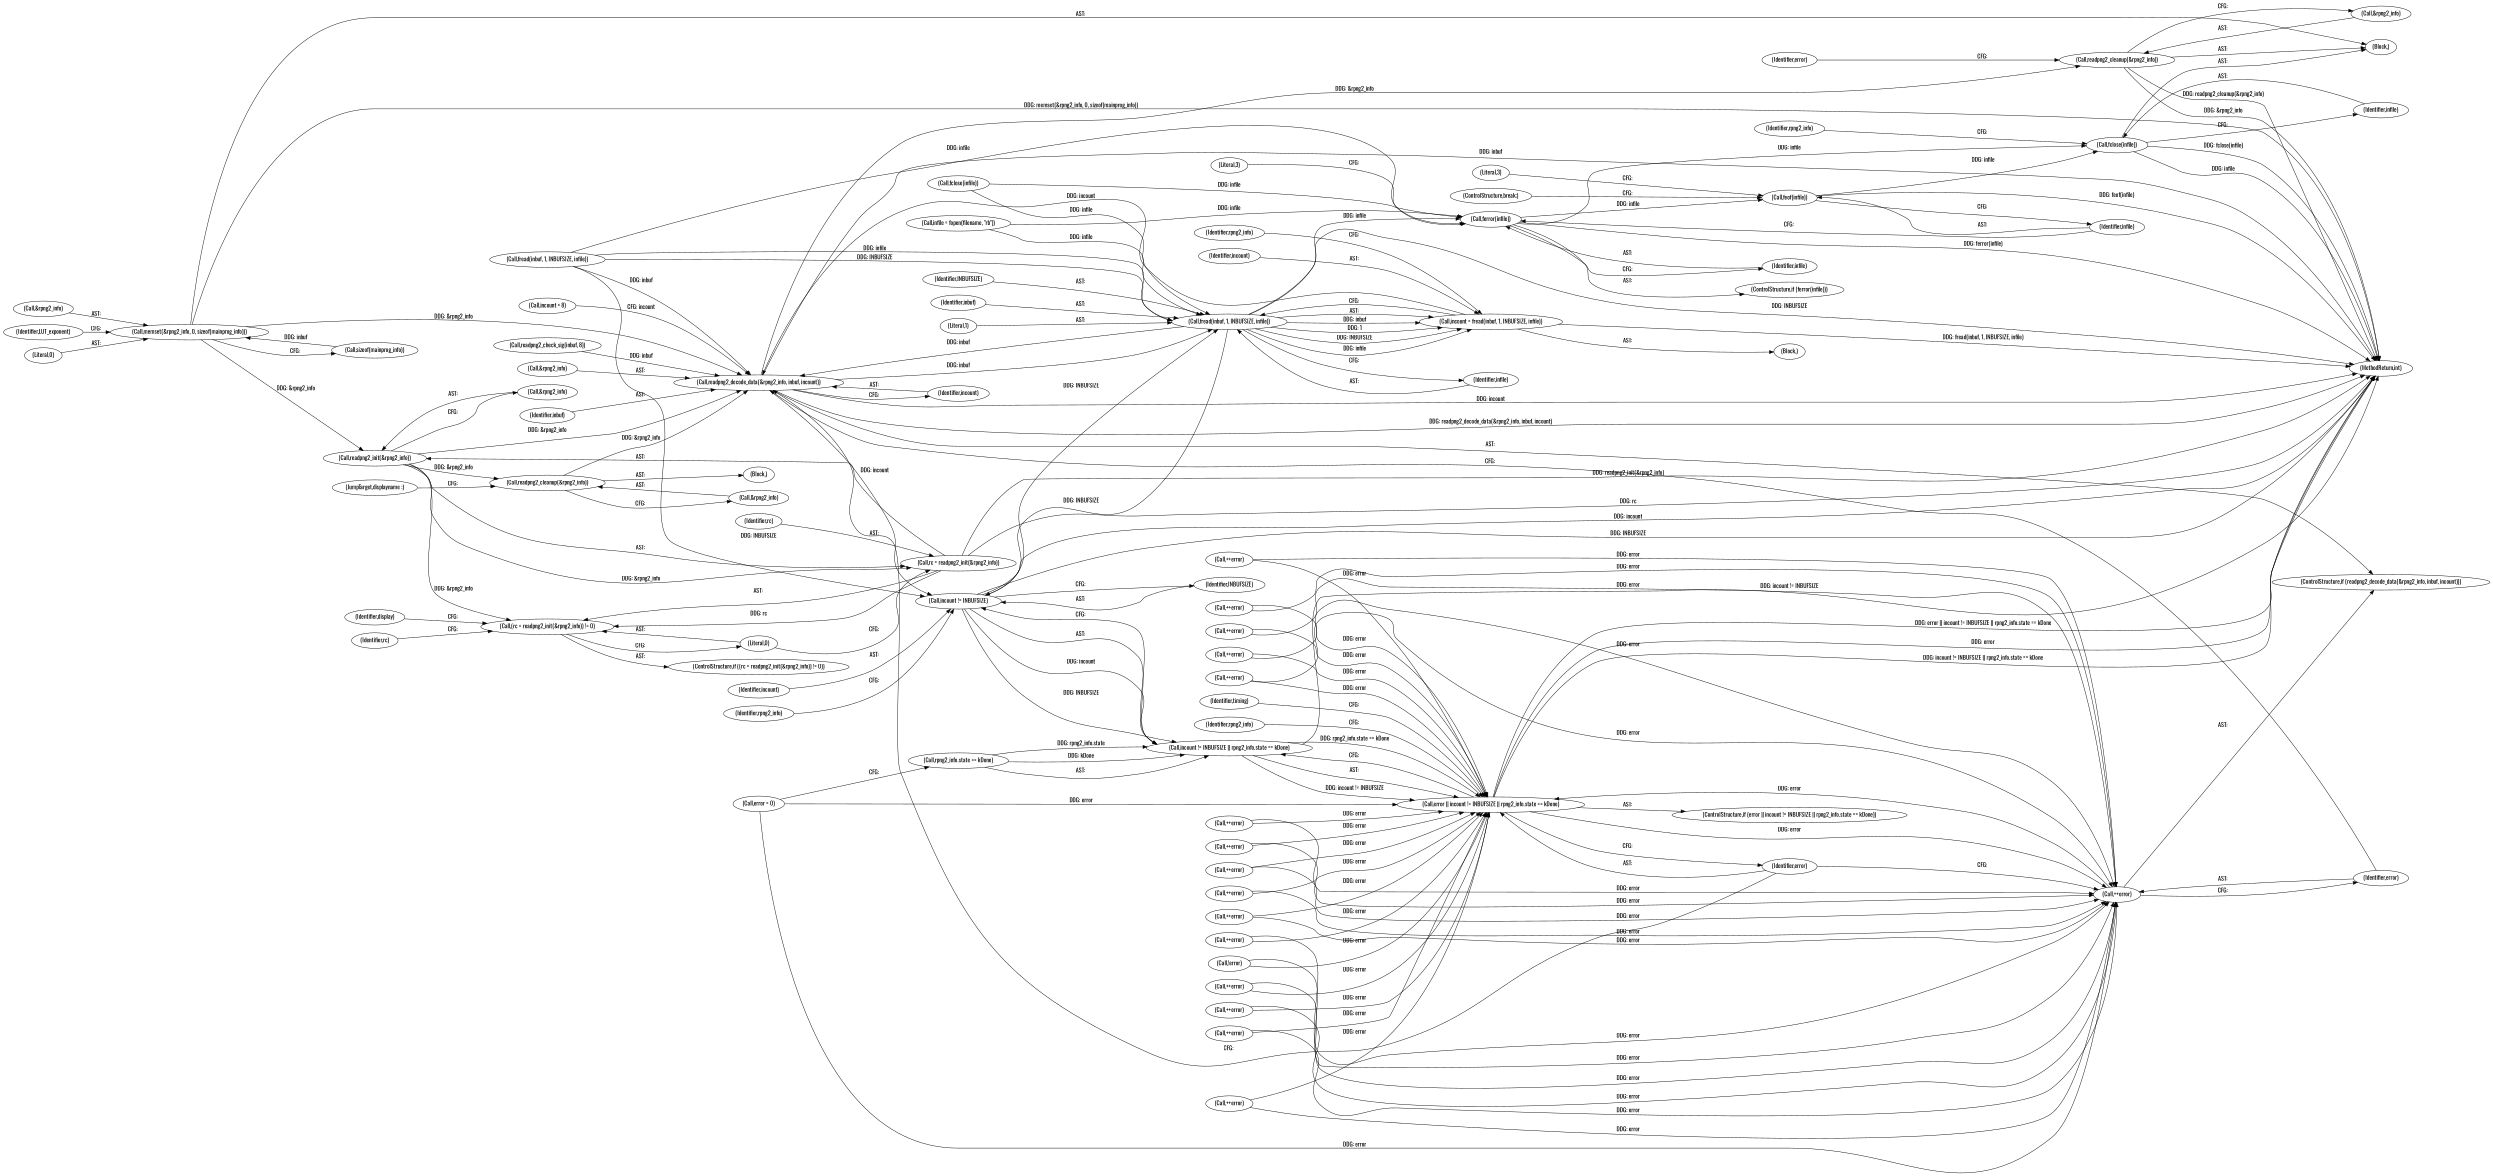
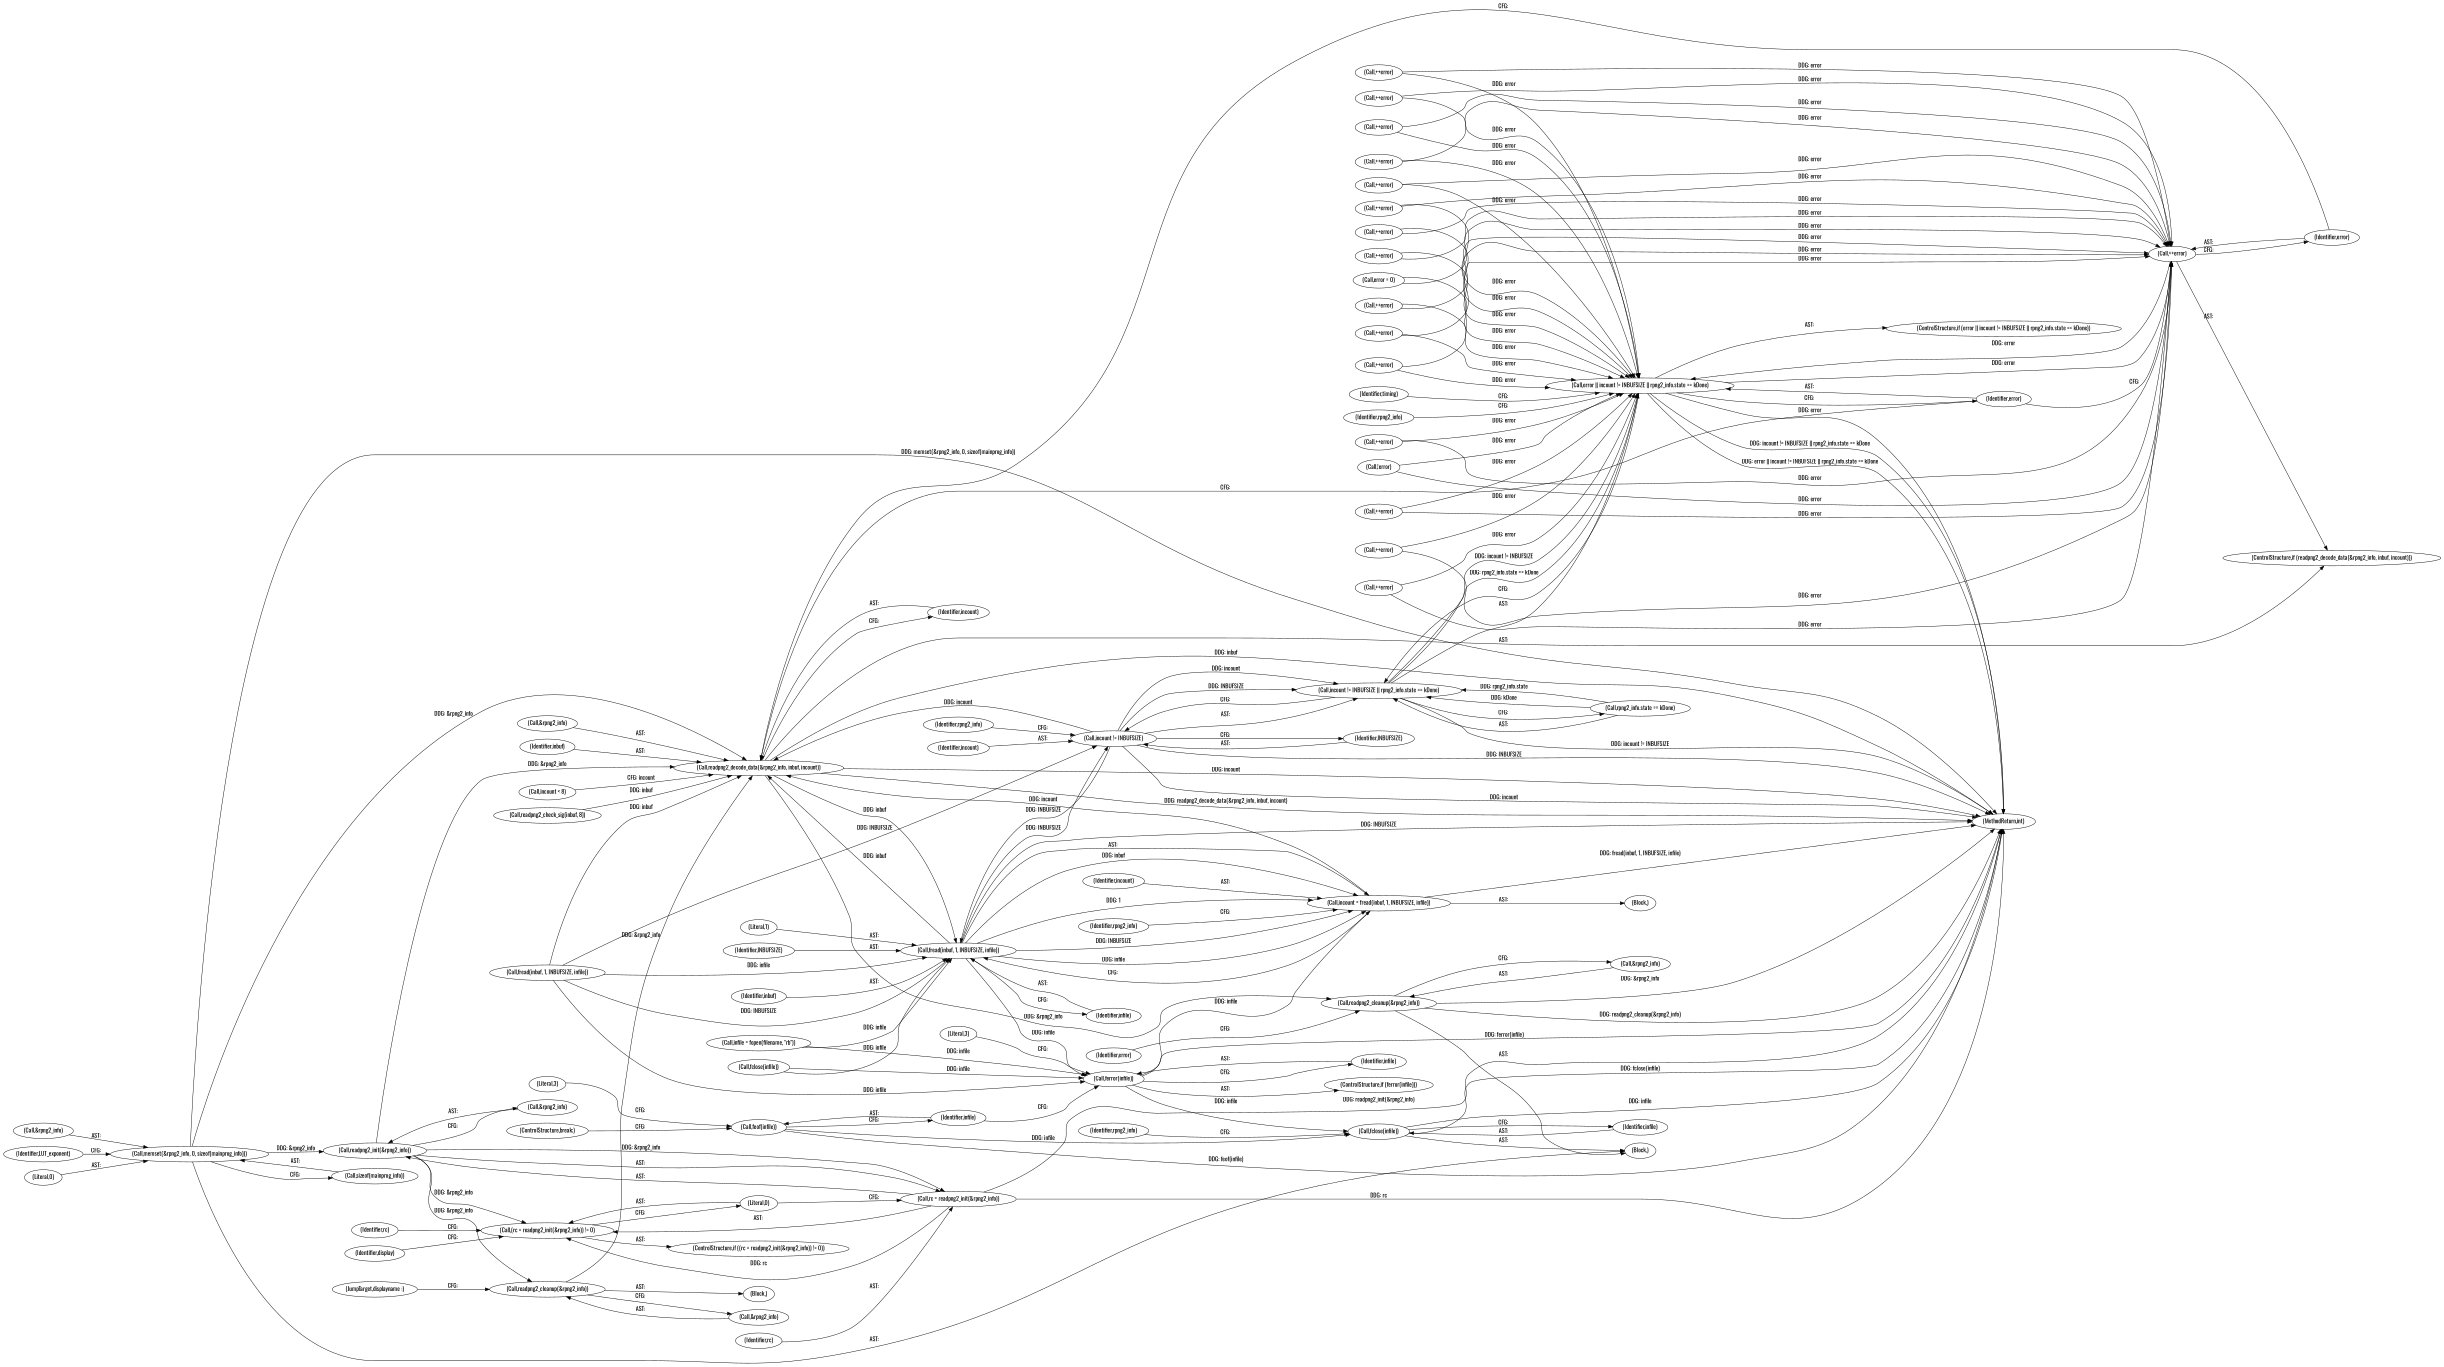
(1639, 209) -> (1255, 1016)
(296, 338) -> (296, 1161)
(865, 484) -> (932, 708)
(852, 784) -> (1499, 719)
